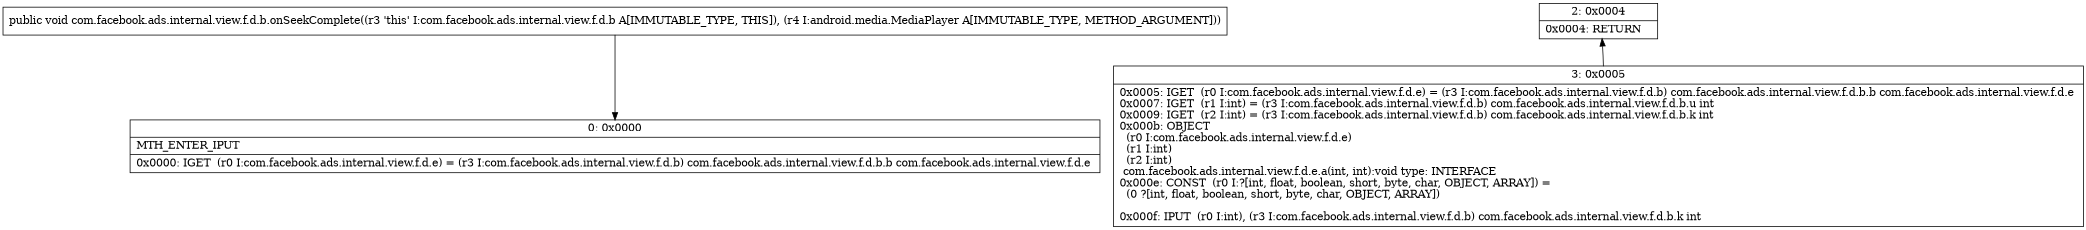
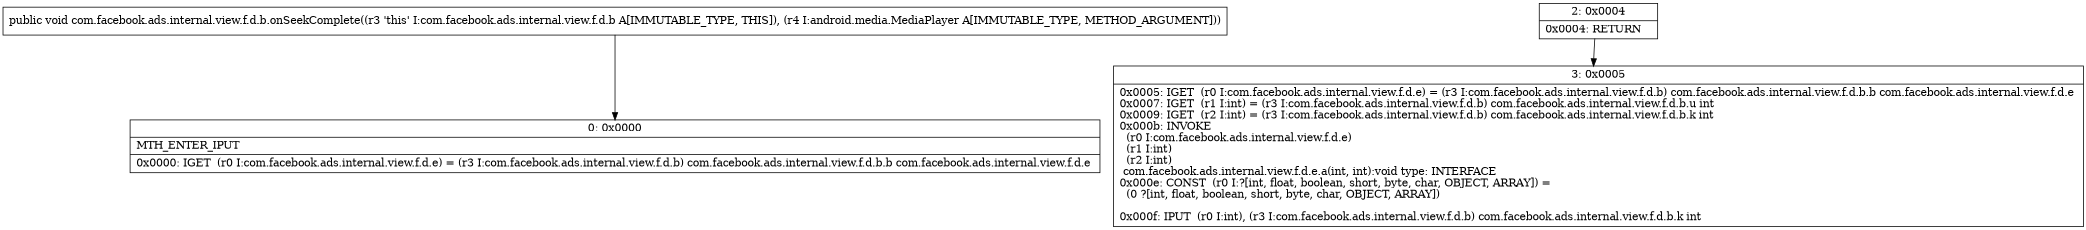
(1603, 56) -> (1594, 49)
(1168, 127) -> (1169, 127)
